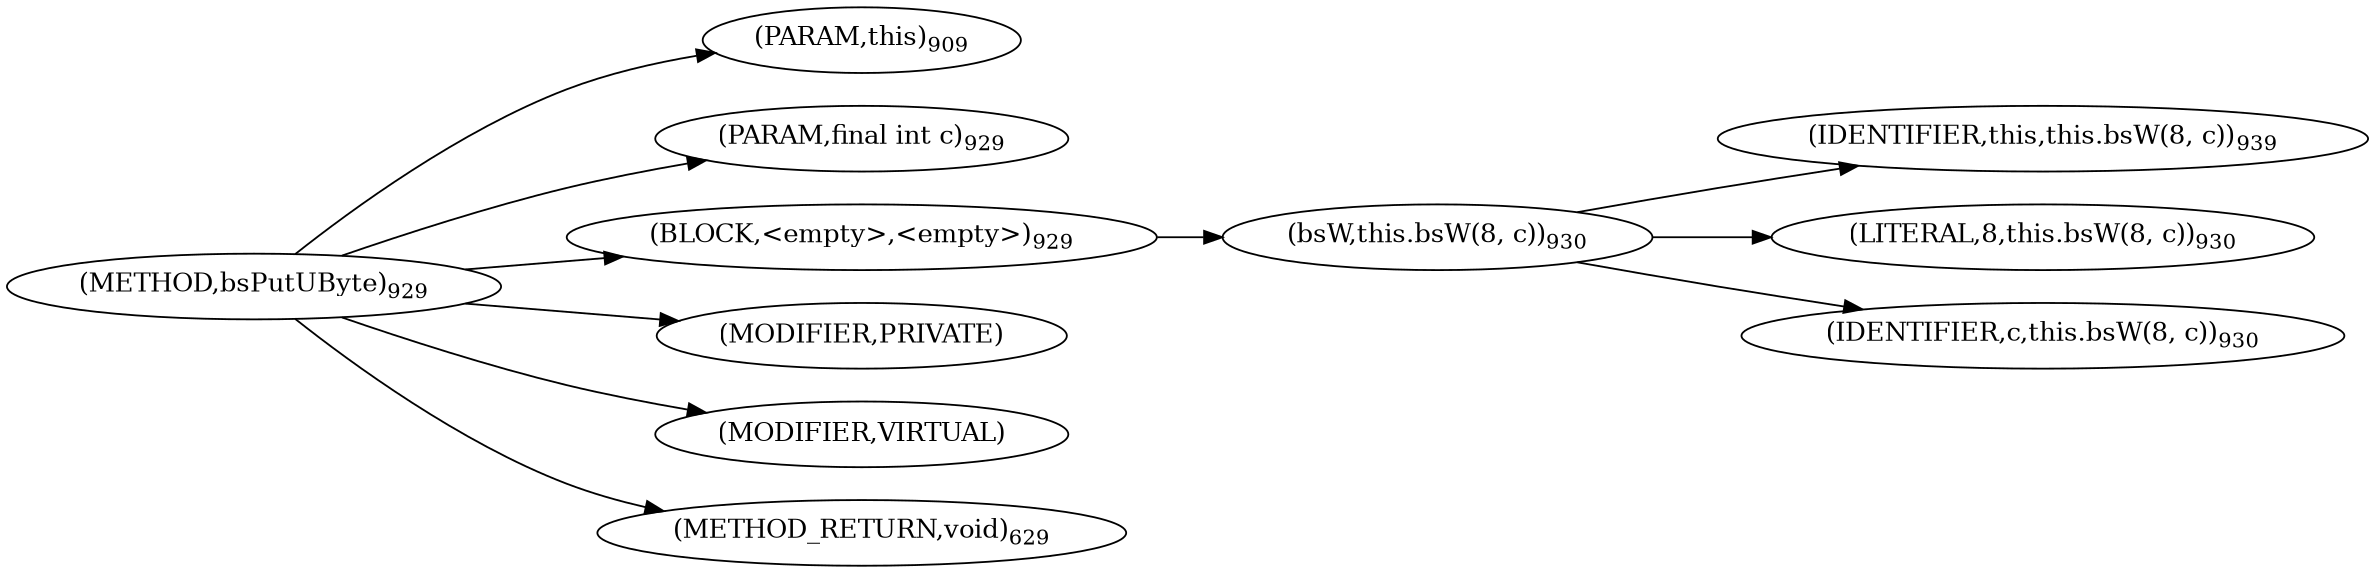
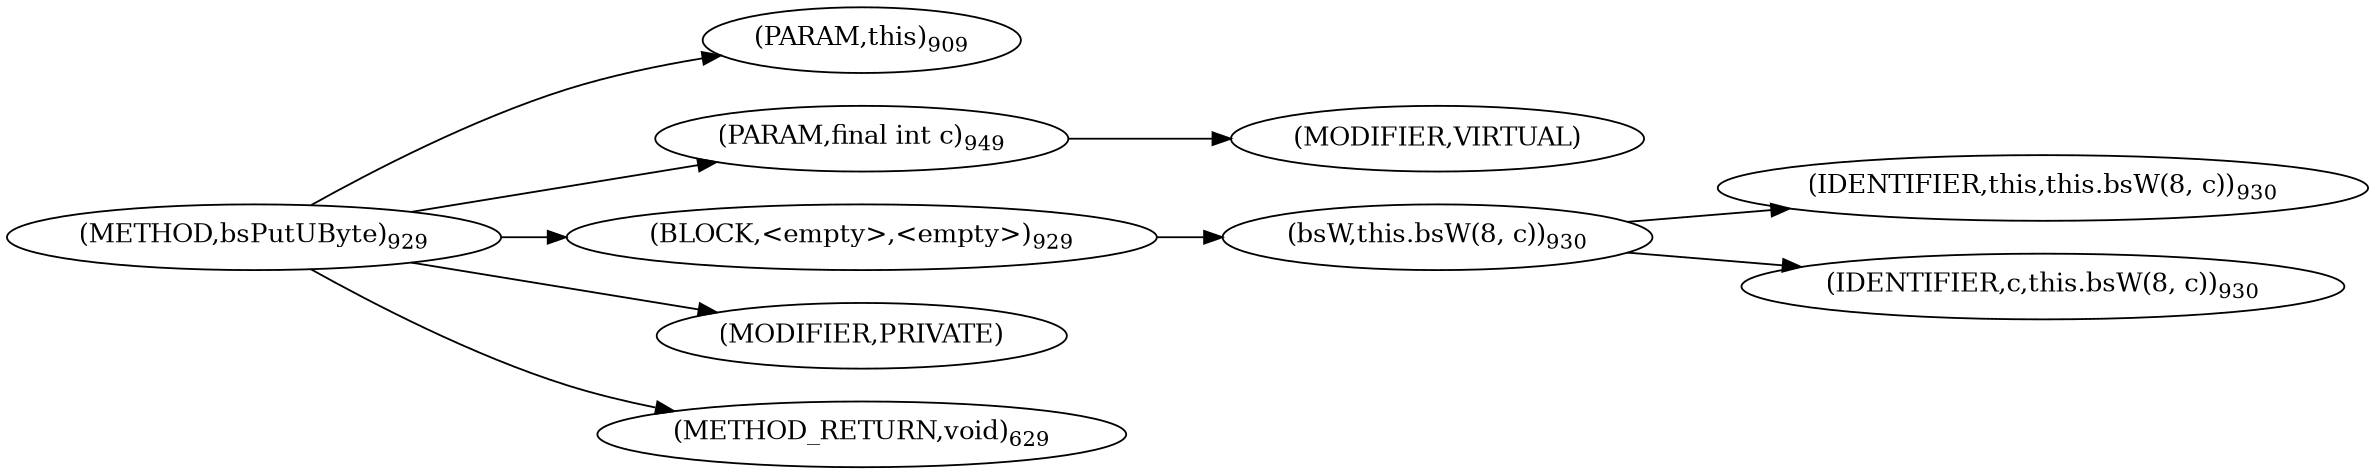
(985, 136) -> (985, 136)
(2257, 136) -> (2257, 185)
(2043, 237) -> none
(513, 371) -> (1140, 139)
